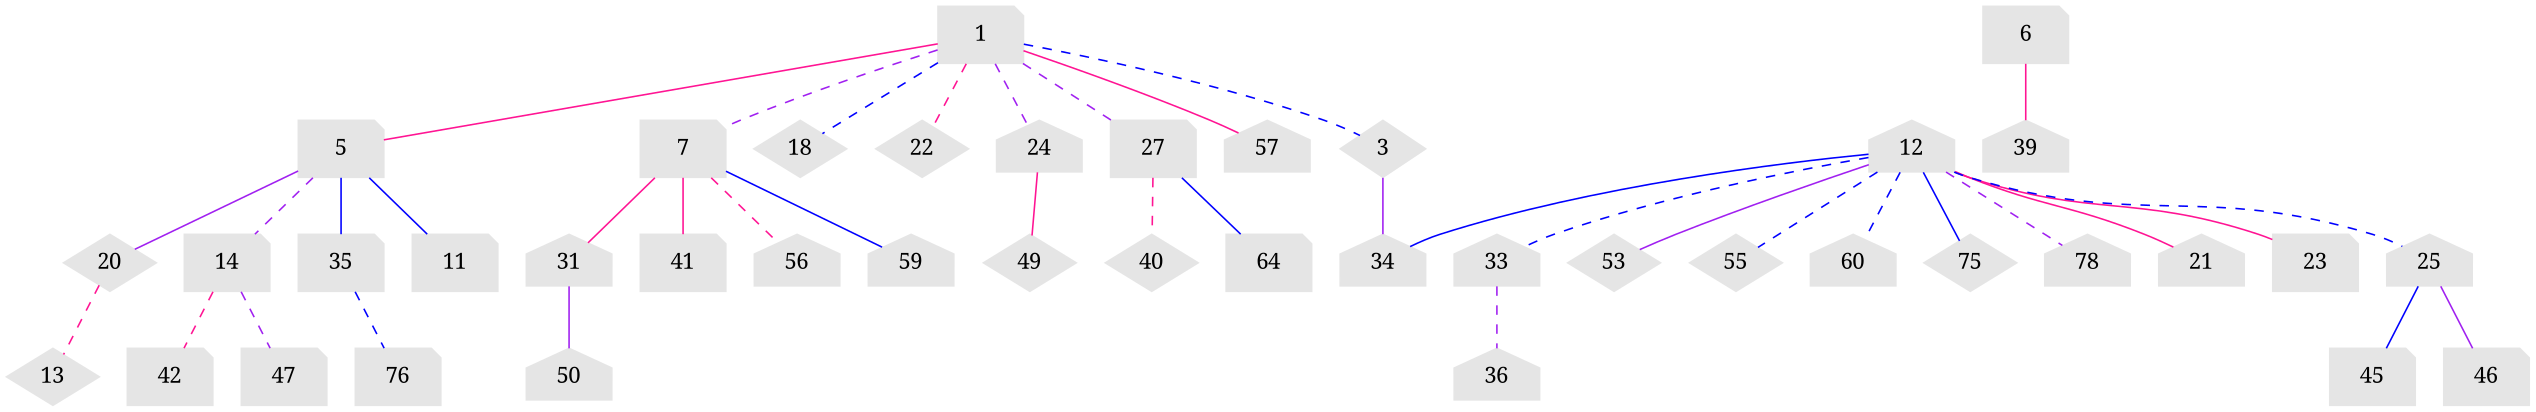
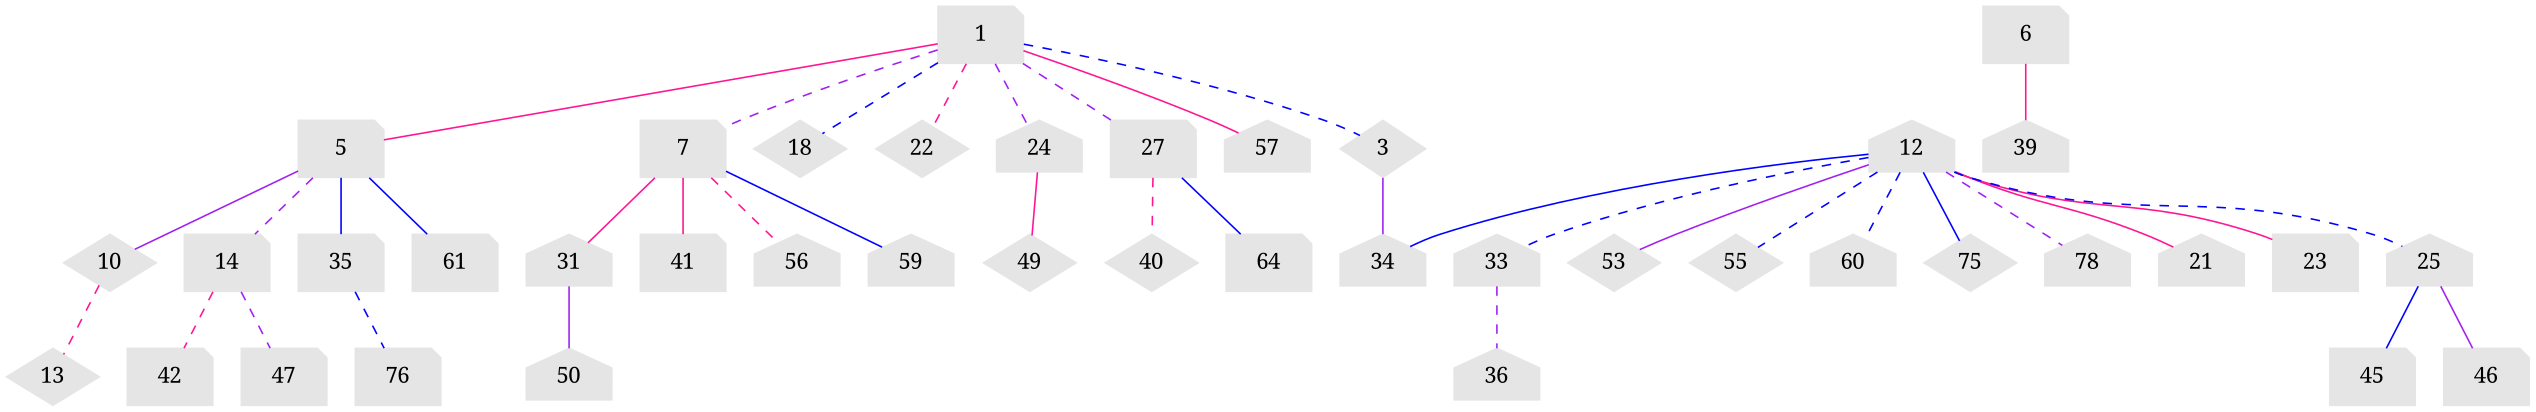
(110, 263) -> (110, 263)
(455, 263) -> (455, 263)
